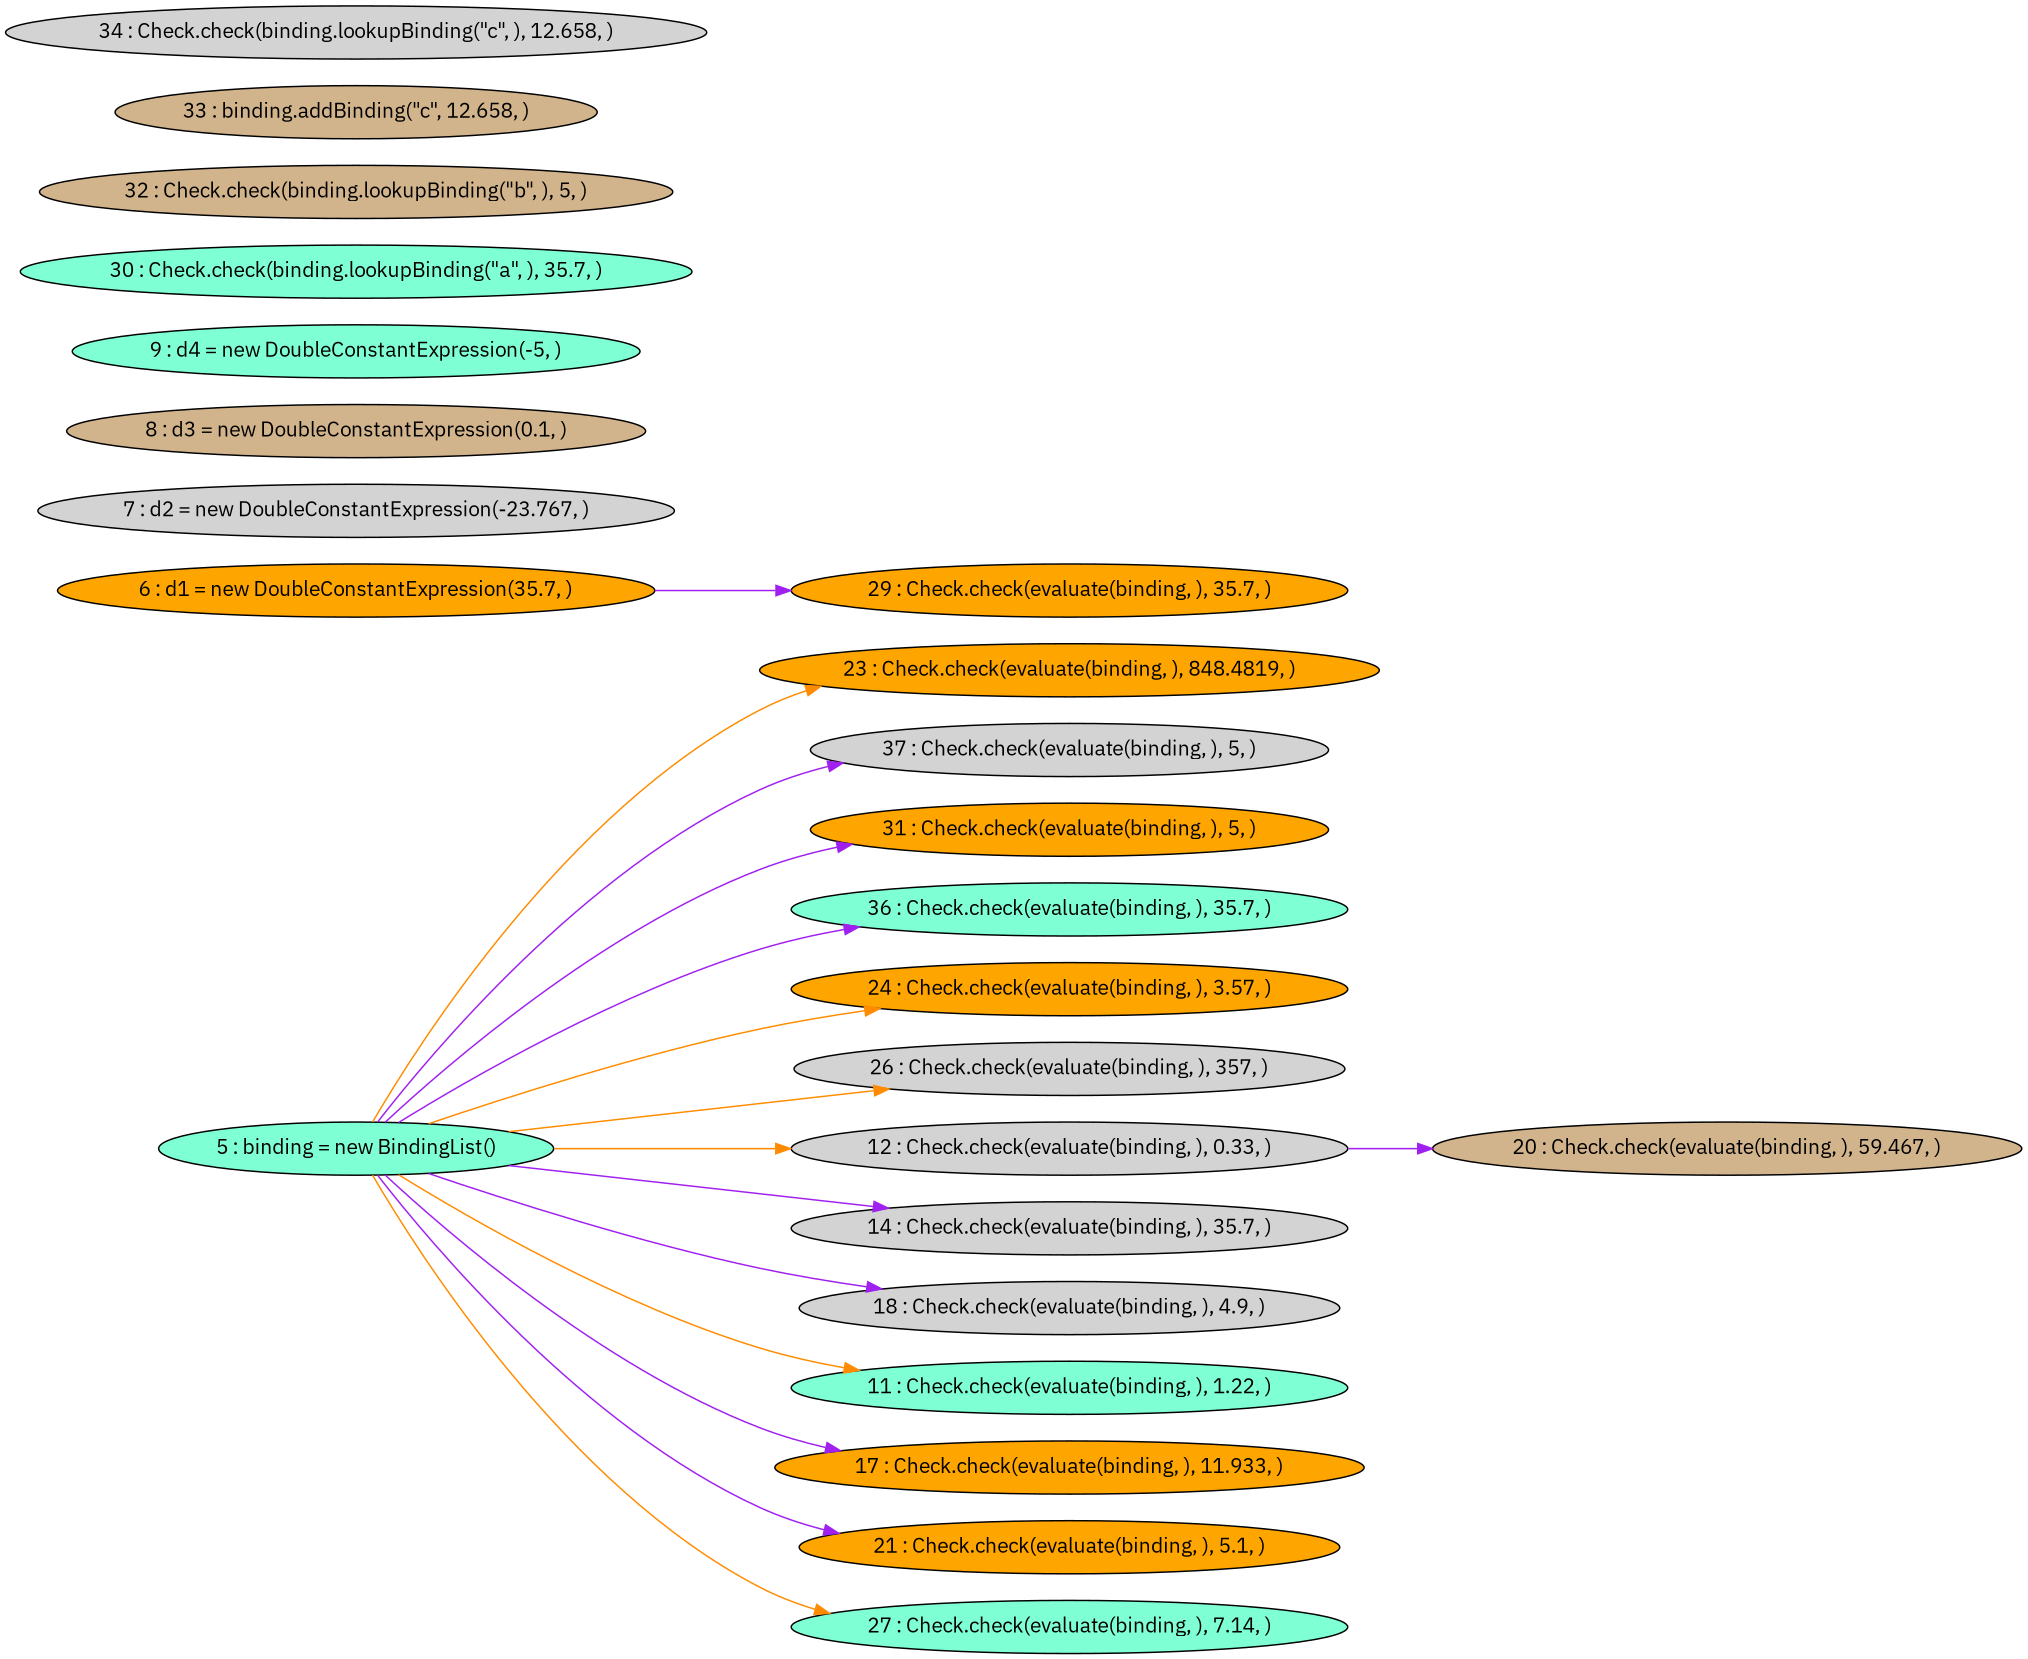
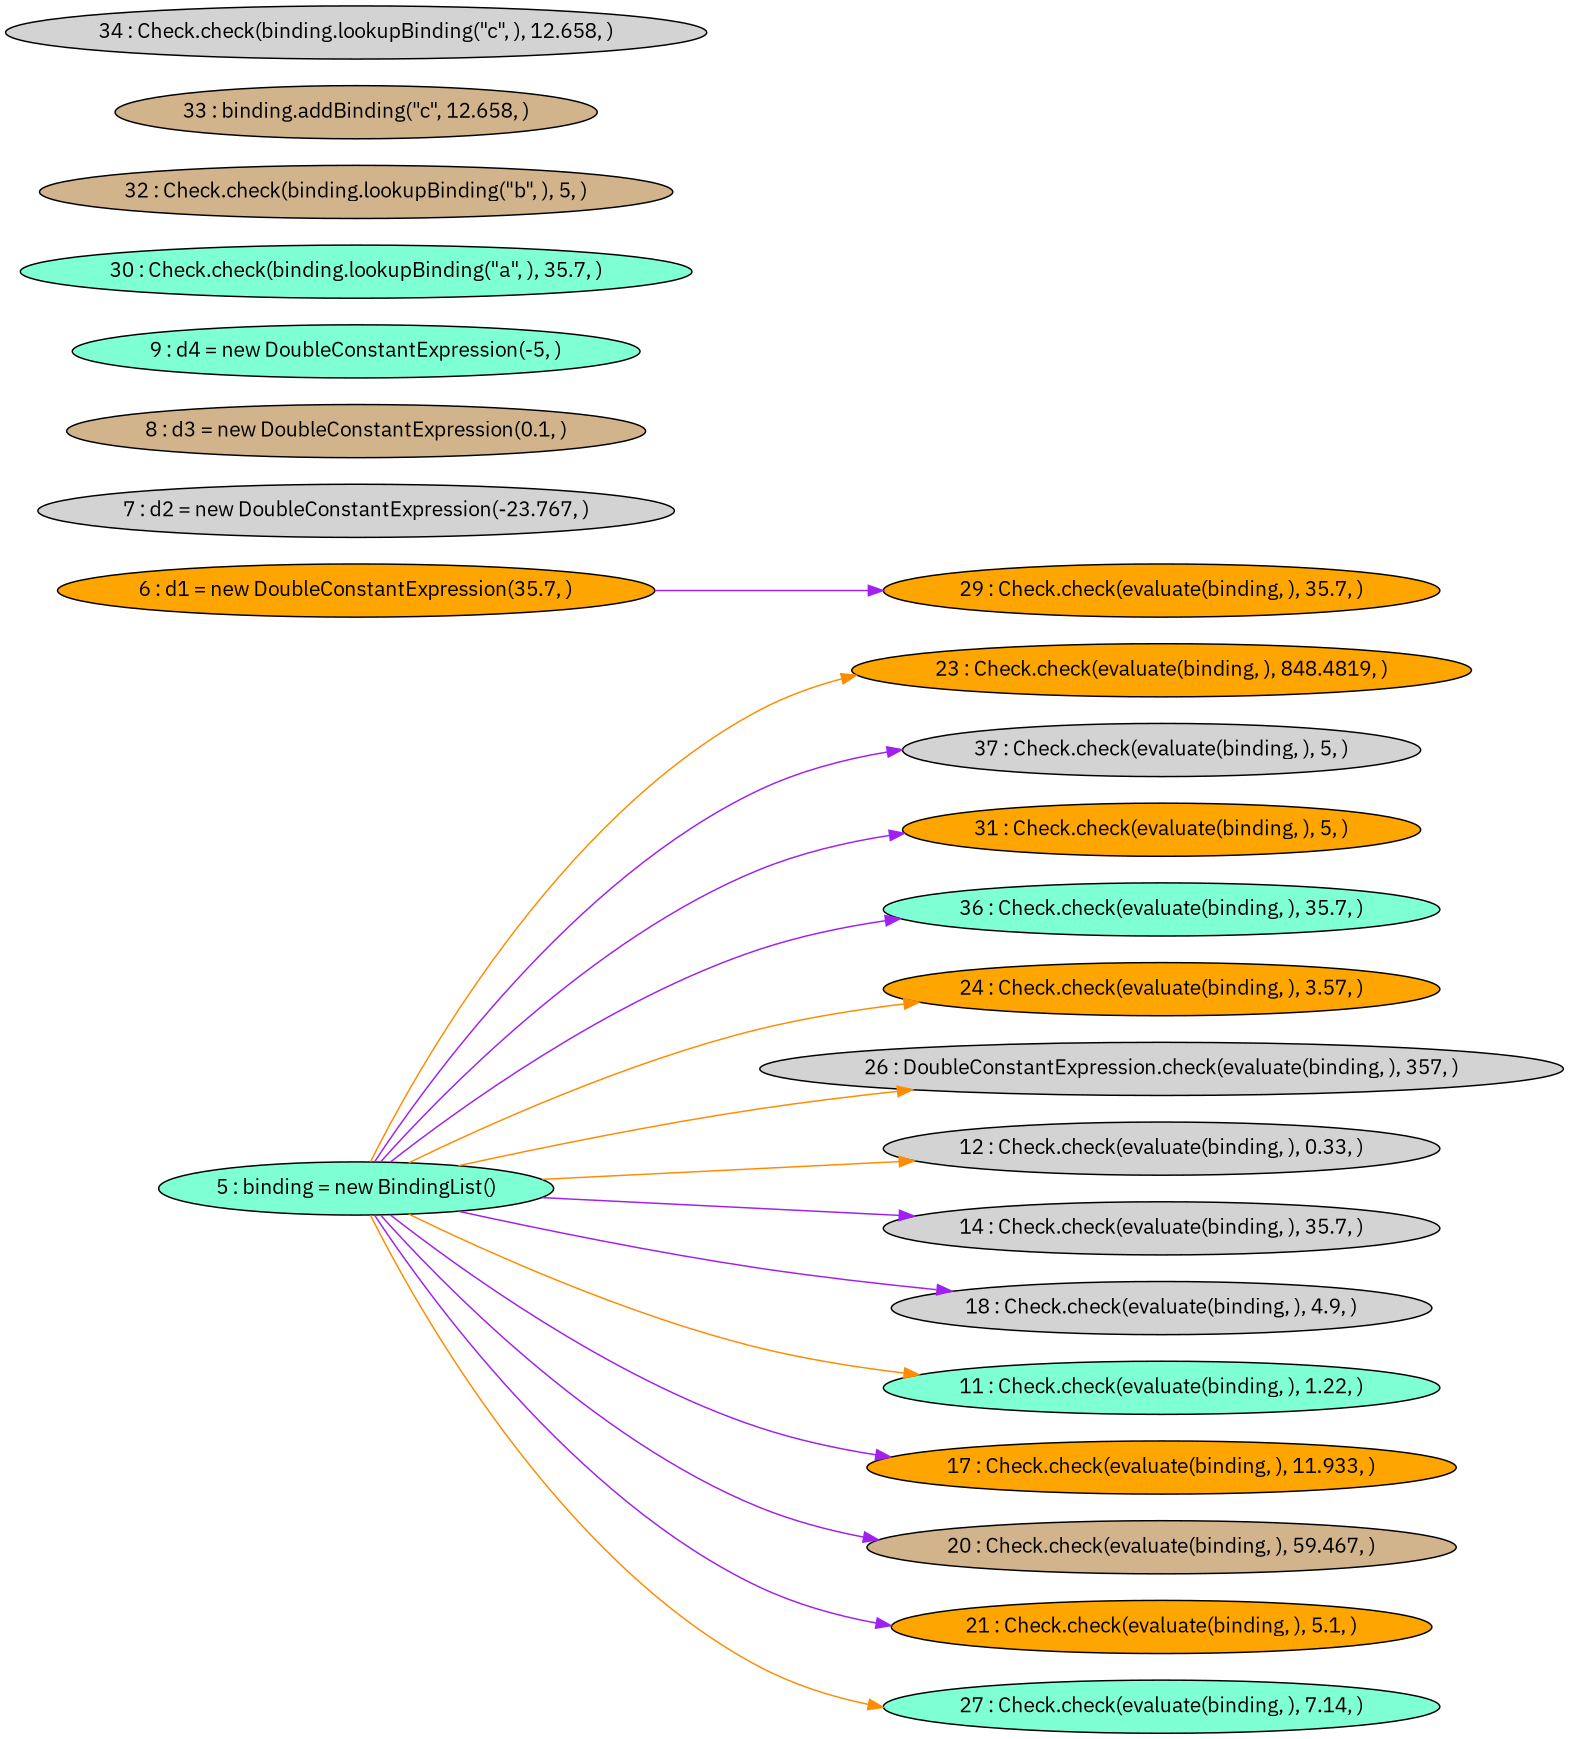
(1069, 1069) -> (1162, 1069)
(1383, 1149) -> (598, 1414)
